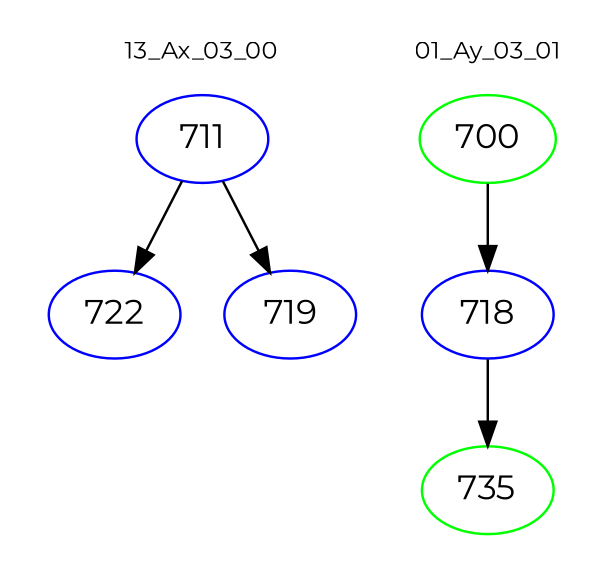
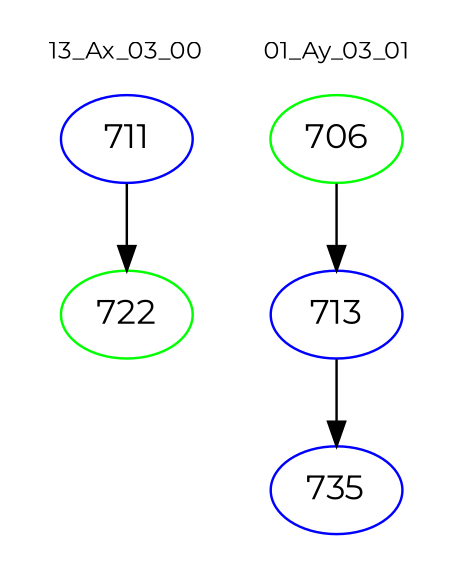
(488, 139) -> (337, 139)
(115, 315) -> (127, 315)
(290, 315) -> none
(488, 315) -> (337, 315)
(488, 490) -> (337, 490)
